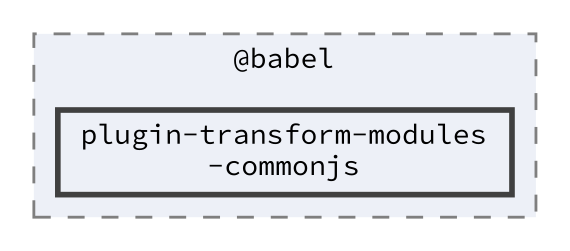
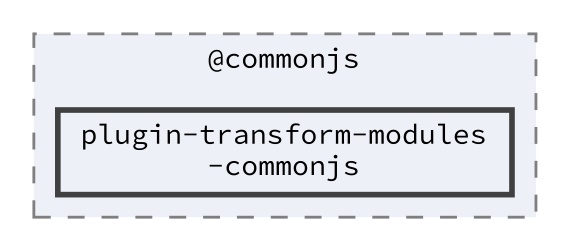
(285, 61) -> (285, 61)
